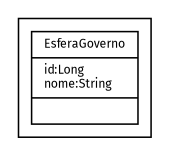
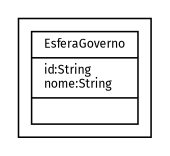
(65, 70) -> (68, 70)
